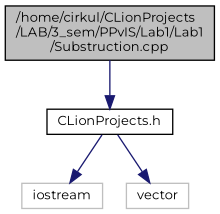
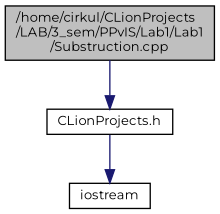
(62, 196) -> (110, 196)
(158, 196) -> none
